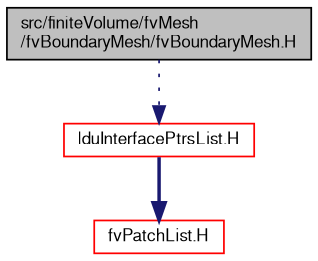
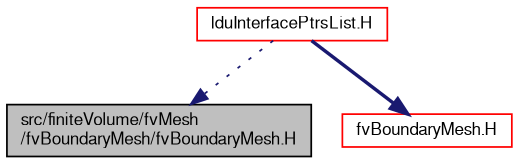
(159, 83) -> (239, 67)
(159, 237) -> (427, 131)
